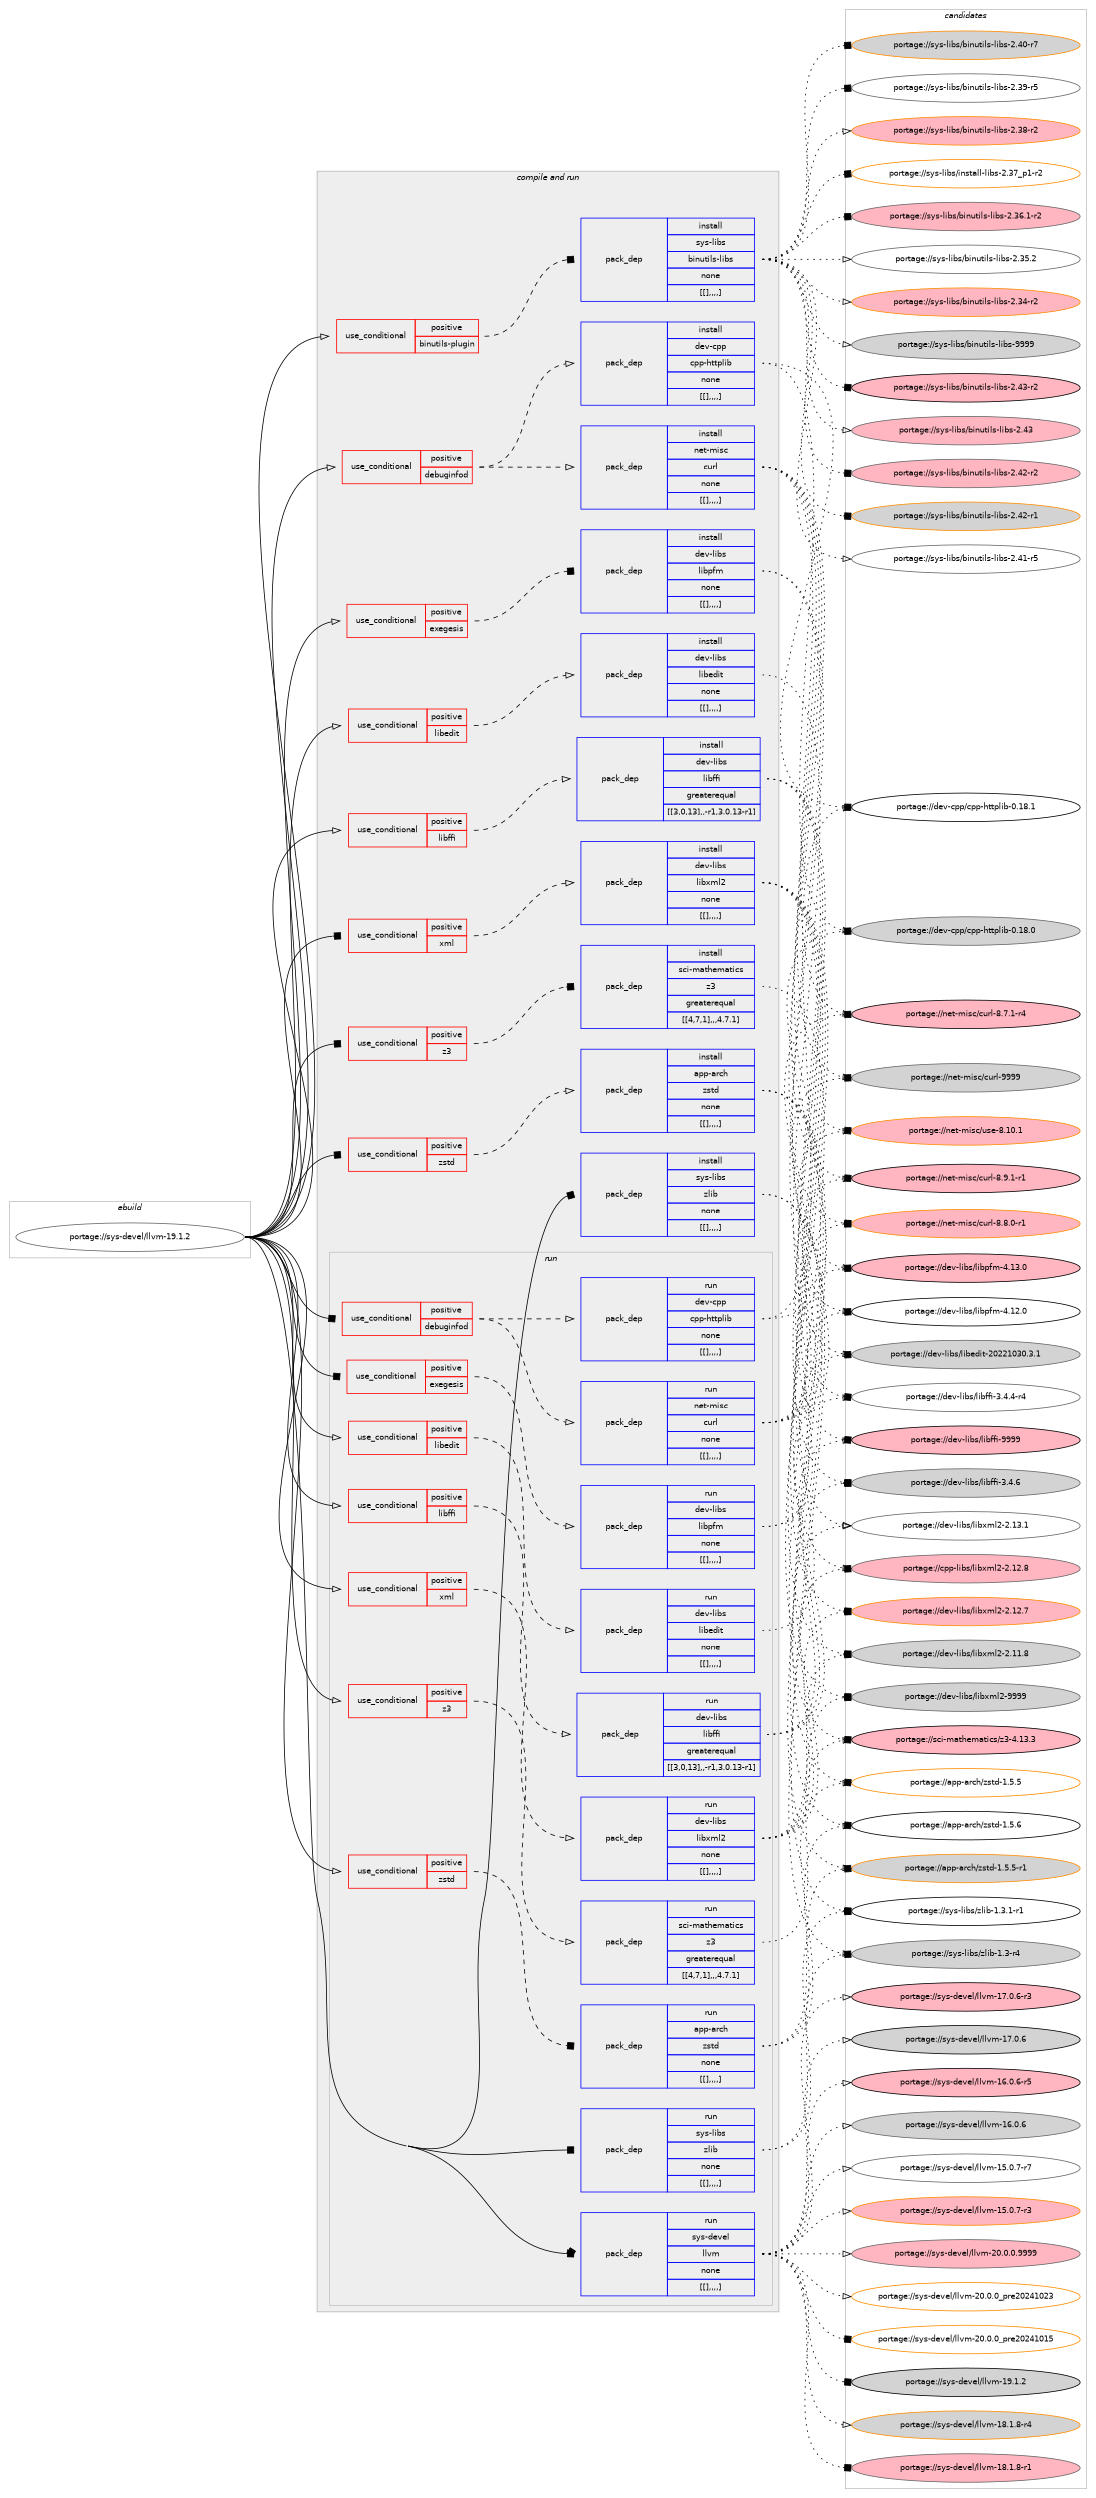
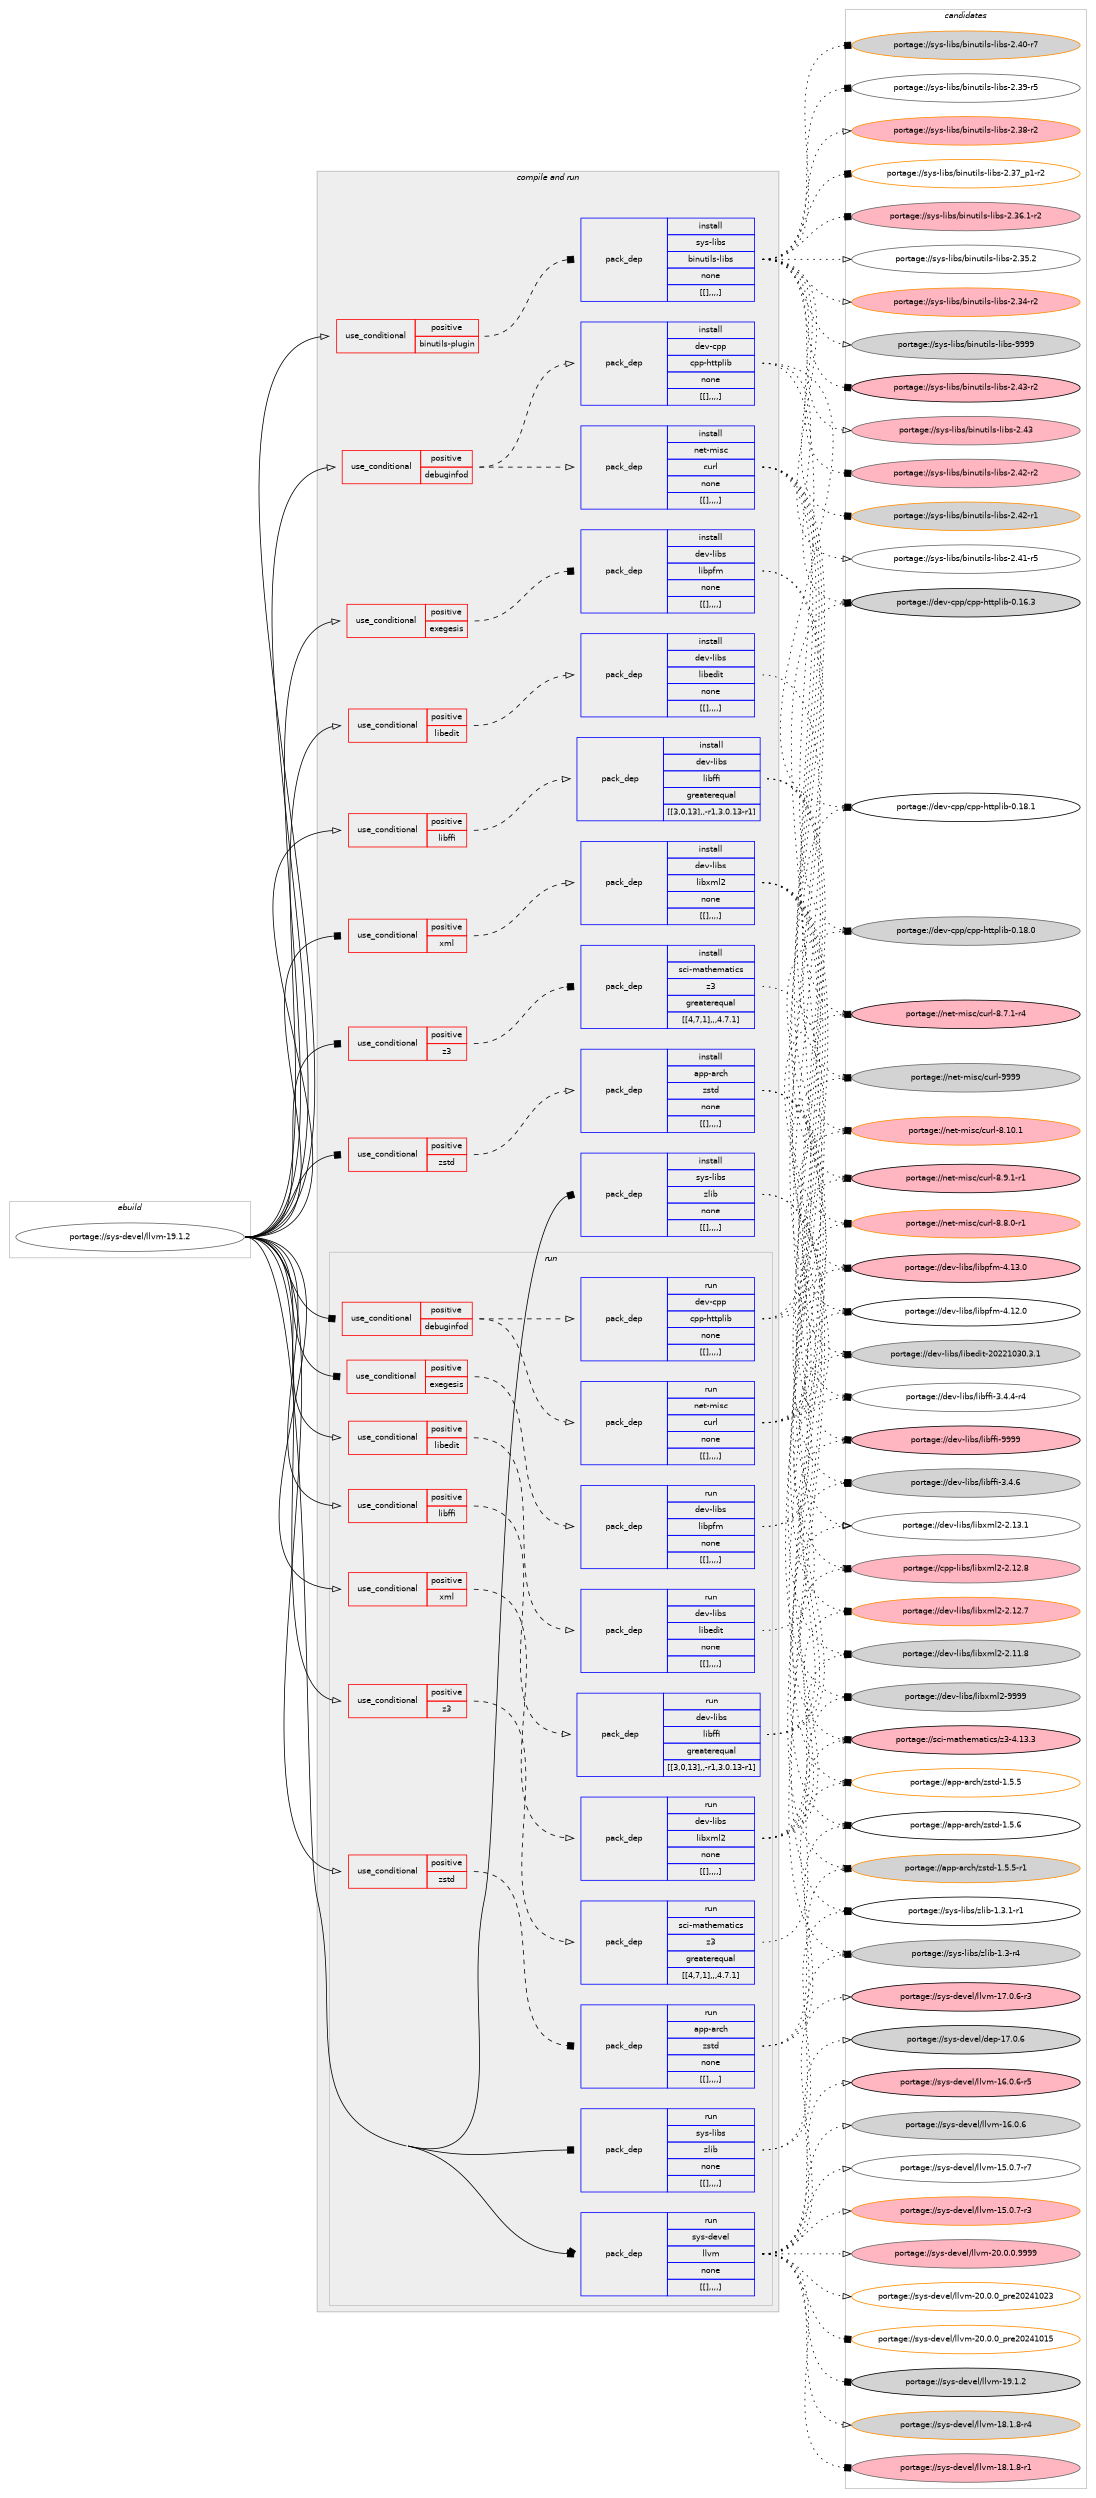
(966, 174) -> (966, 174)
none -> (966, 603)
(966, 1131) -> (966, 1131)
(966, 2040) -> (966, 2040)
